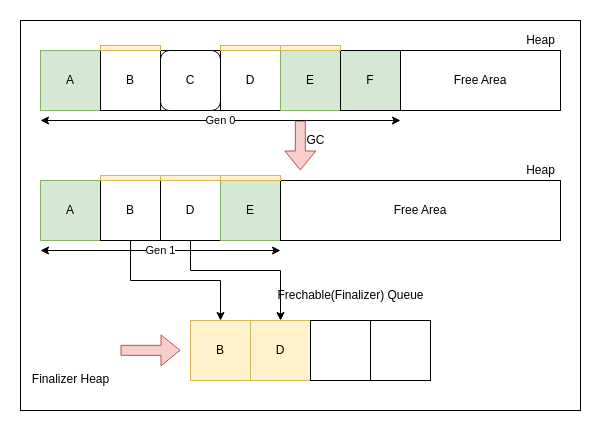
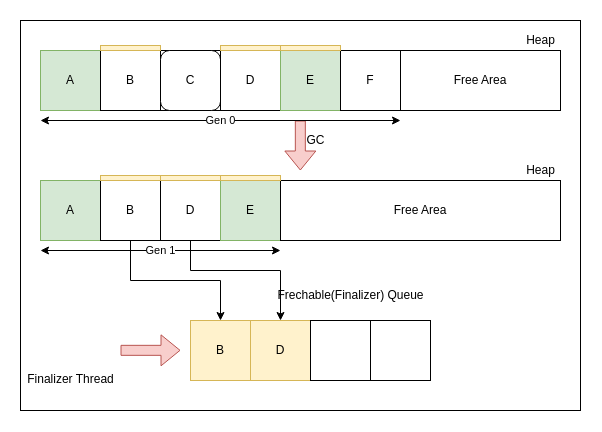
(371, 81) -> (371, 81)
(71, 380) -> (71, 380)
